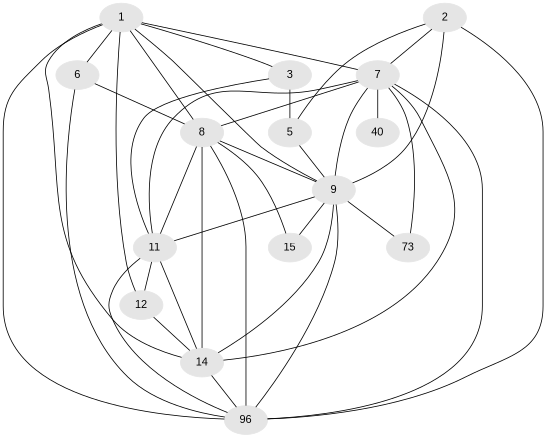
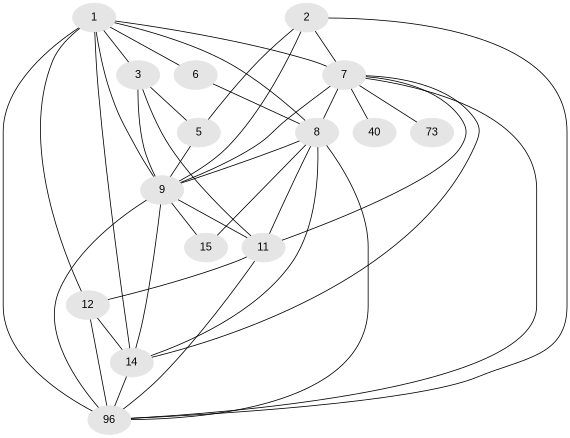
(371, 219) -> (141, 134)
(80, 292) -> (99, 363)
(179, 305) -> none
